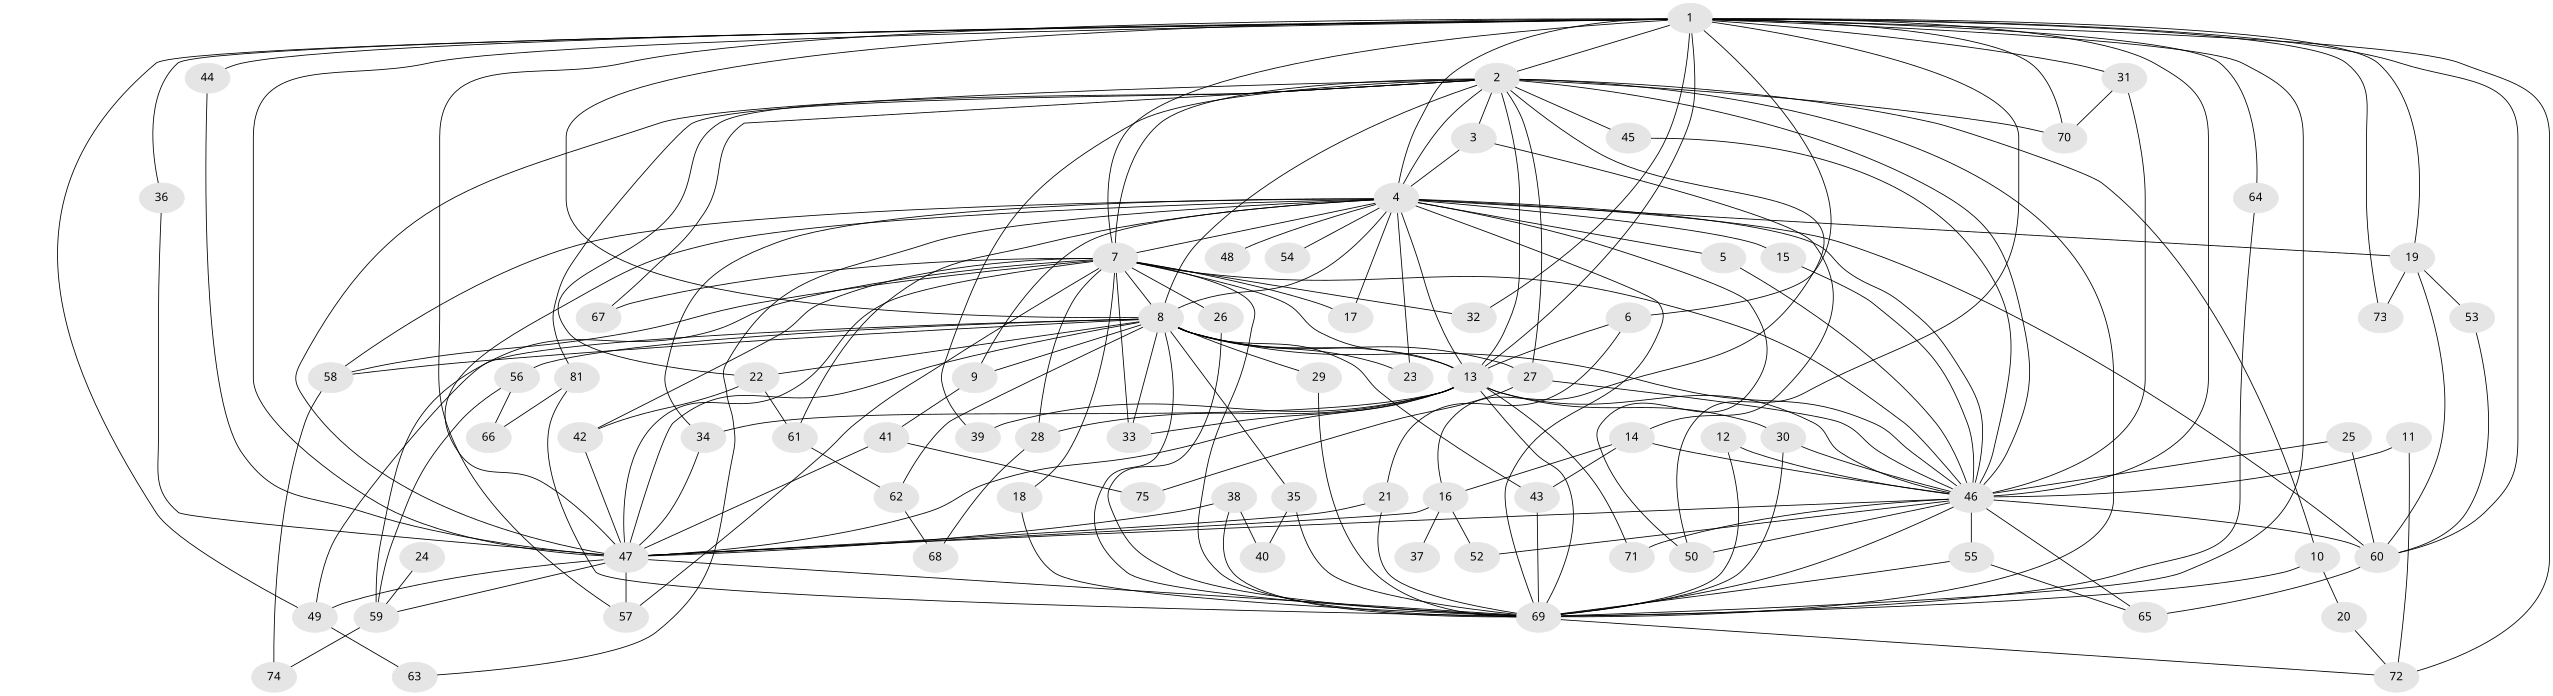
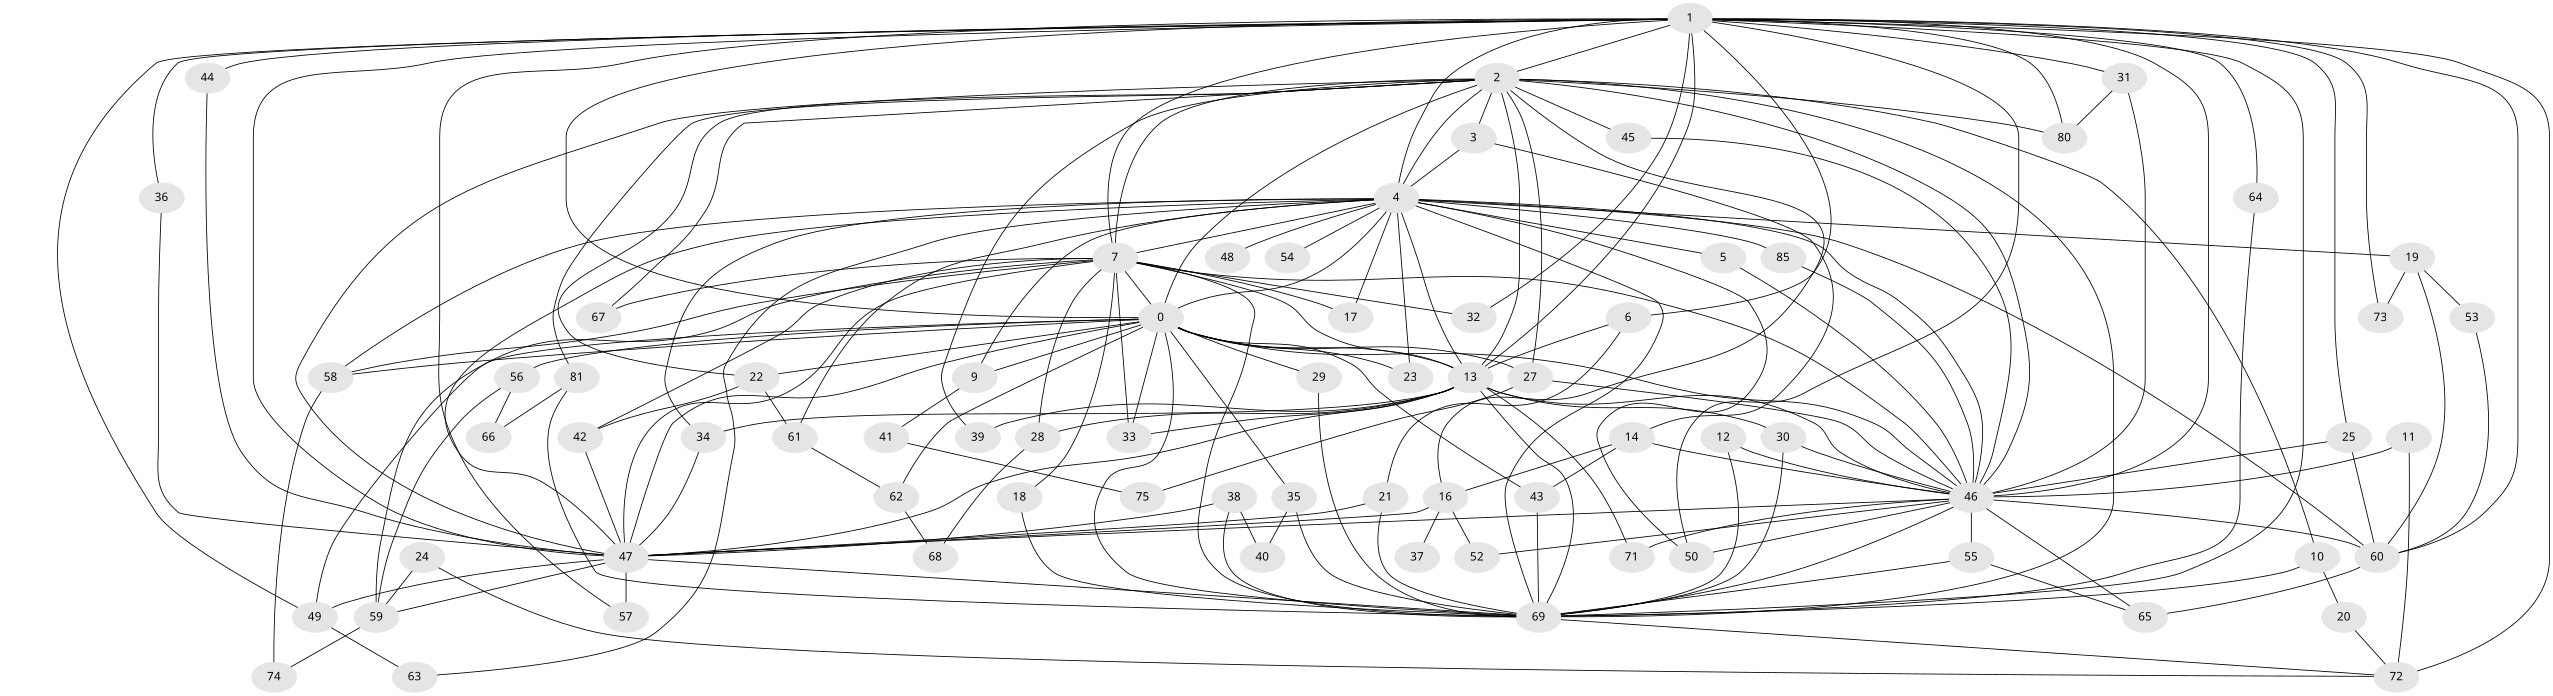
(2142, 28) -> (2247, 45)
(2064, 138) -> (2064, 138)
(1783, 258) -> (1783, 258)
(1161, 318) -> (1161, 318)
(1221, 318) -> none
(858, 421) -> none
(756, 498) -> none
none -> (1399, 667)
